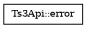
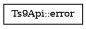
(43, 14) -> (43, 14)
